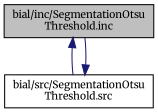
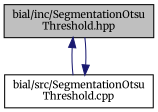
(79, 21) -> (79, 21)
(79, 91) -> (79, 91)
